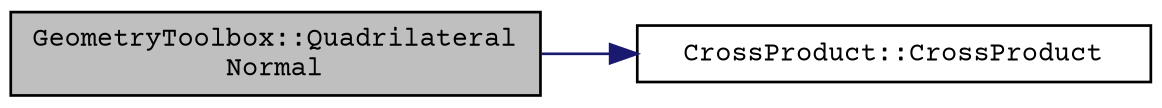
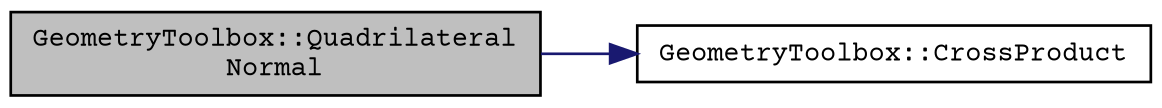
(894, 54) -> (894, 54)
